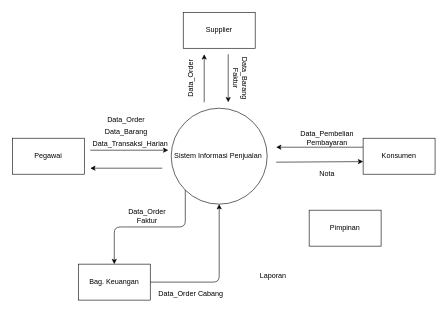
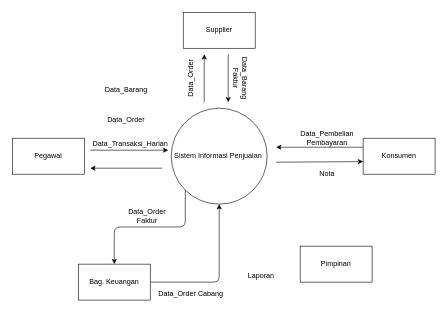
(126, 132) -> (126, 90)
(345, 228) -> (336, 264)
(273, 276) -> (261, 276)
